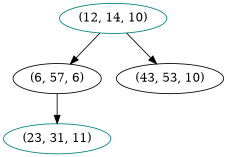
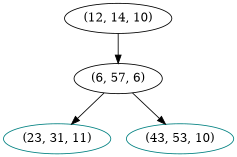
(113, 18) -> (118, 18)
(139, 45) -> (146, 106)
(170, 79) -> (180, 139)
